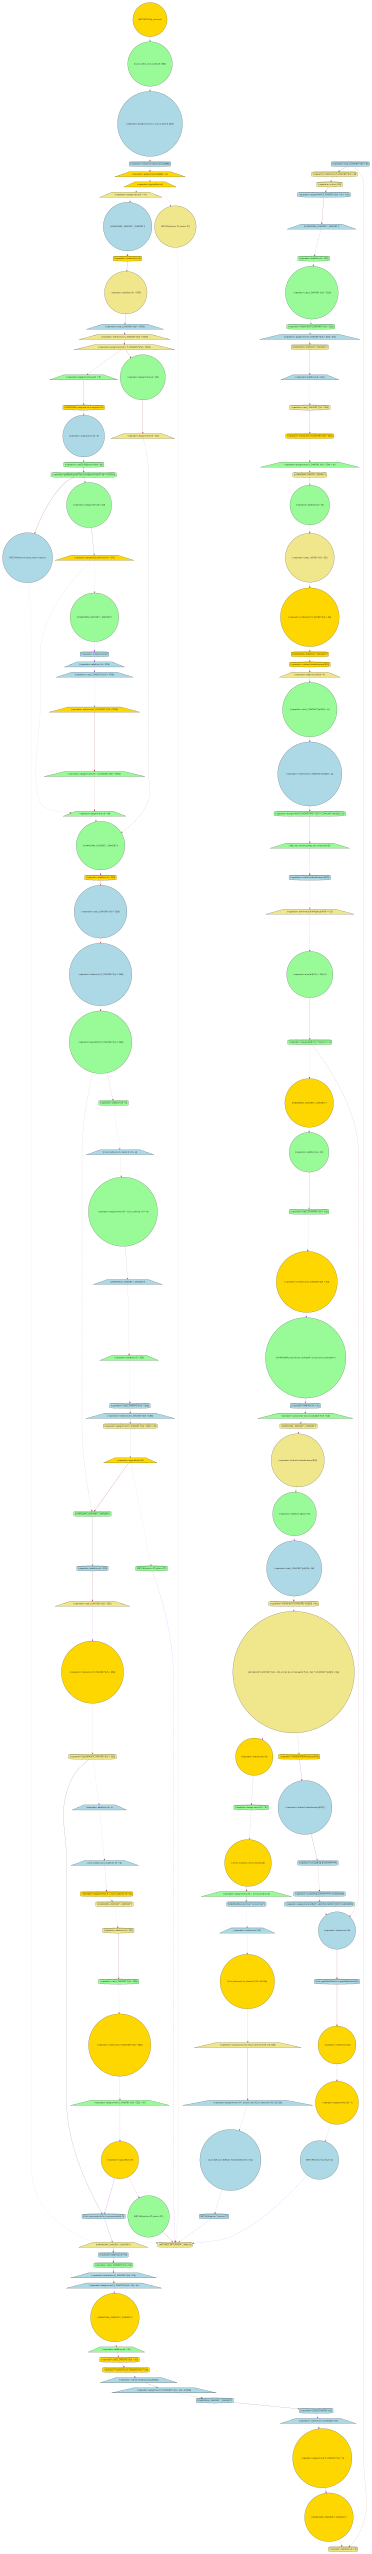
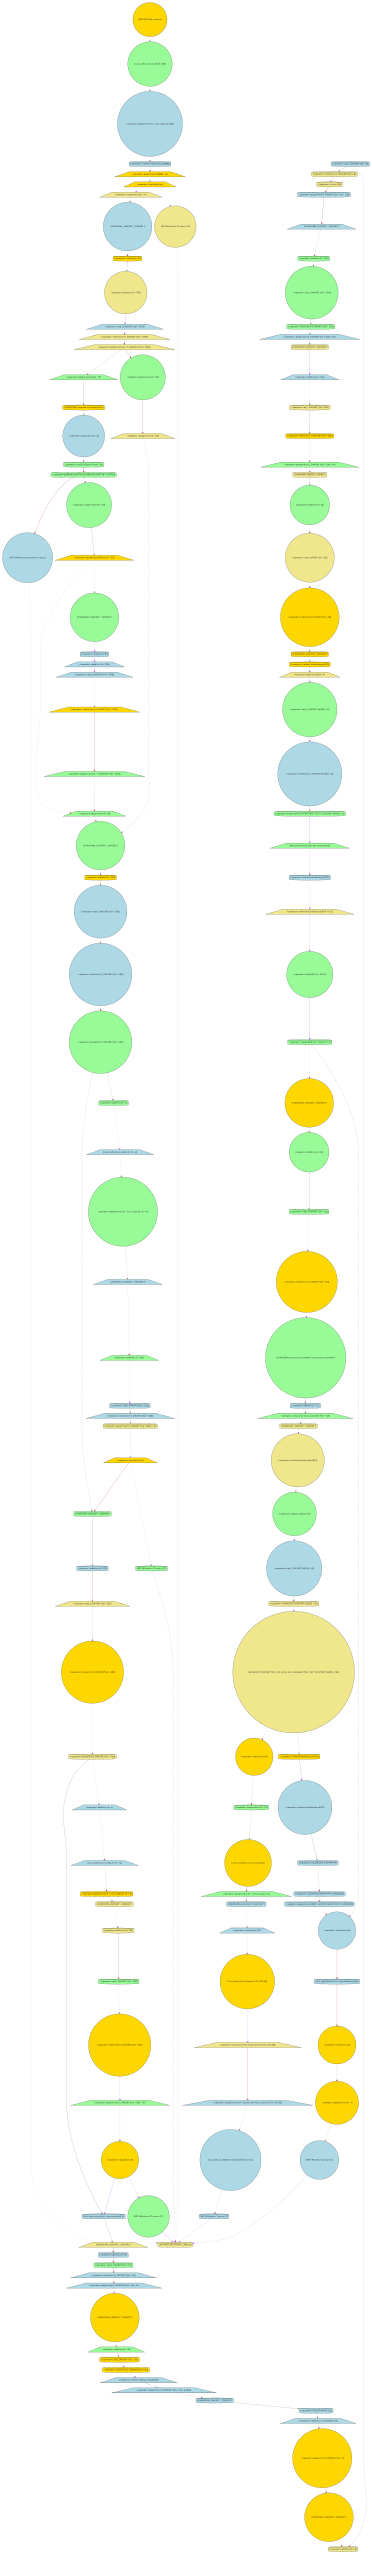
(319, 2425) -> (319, 2425)
